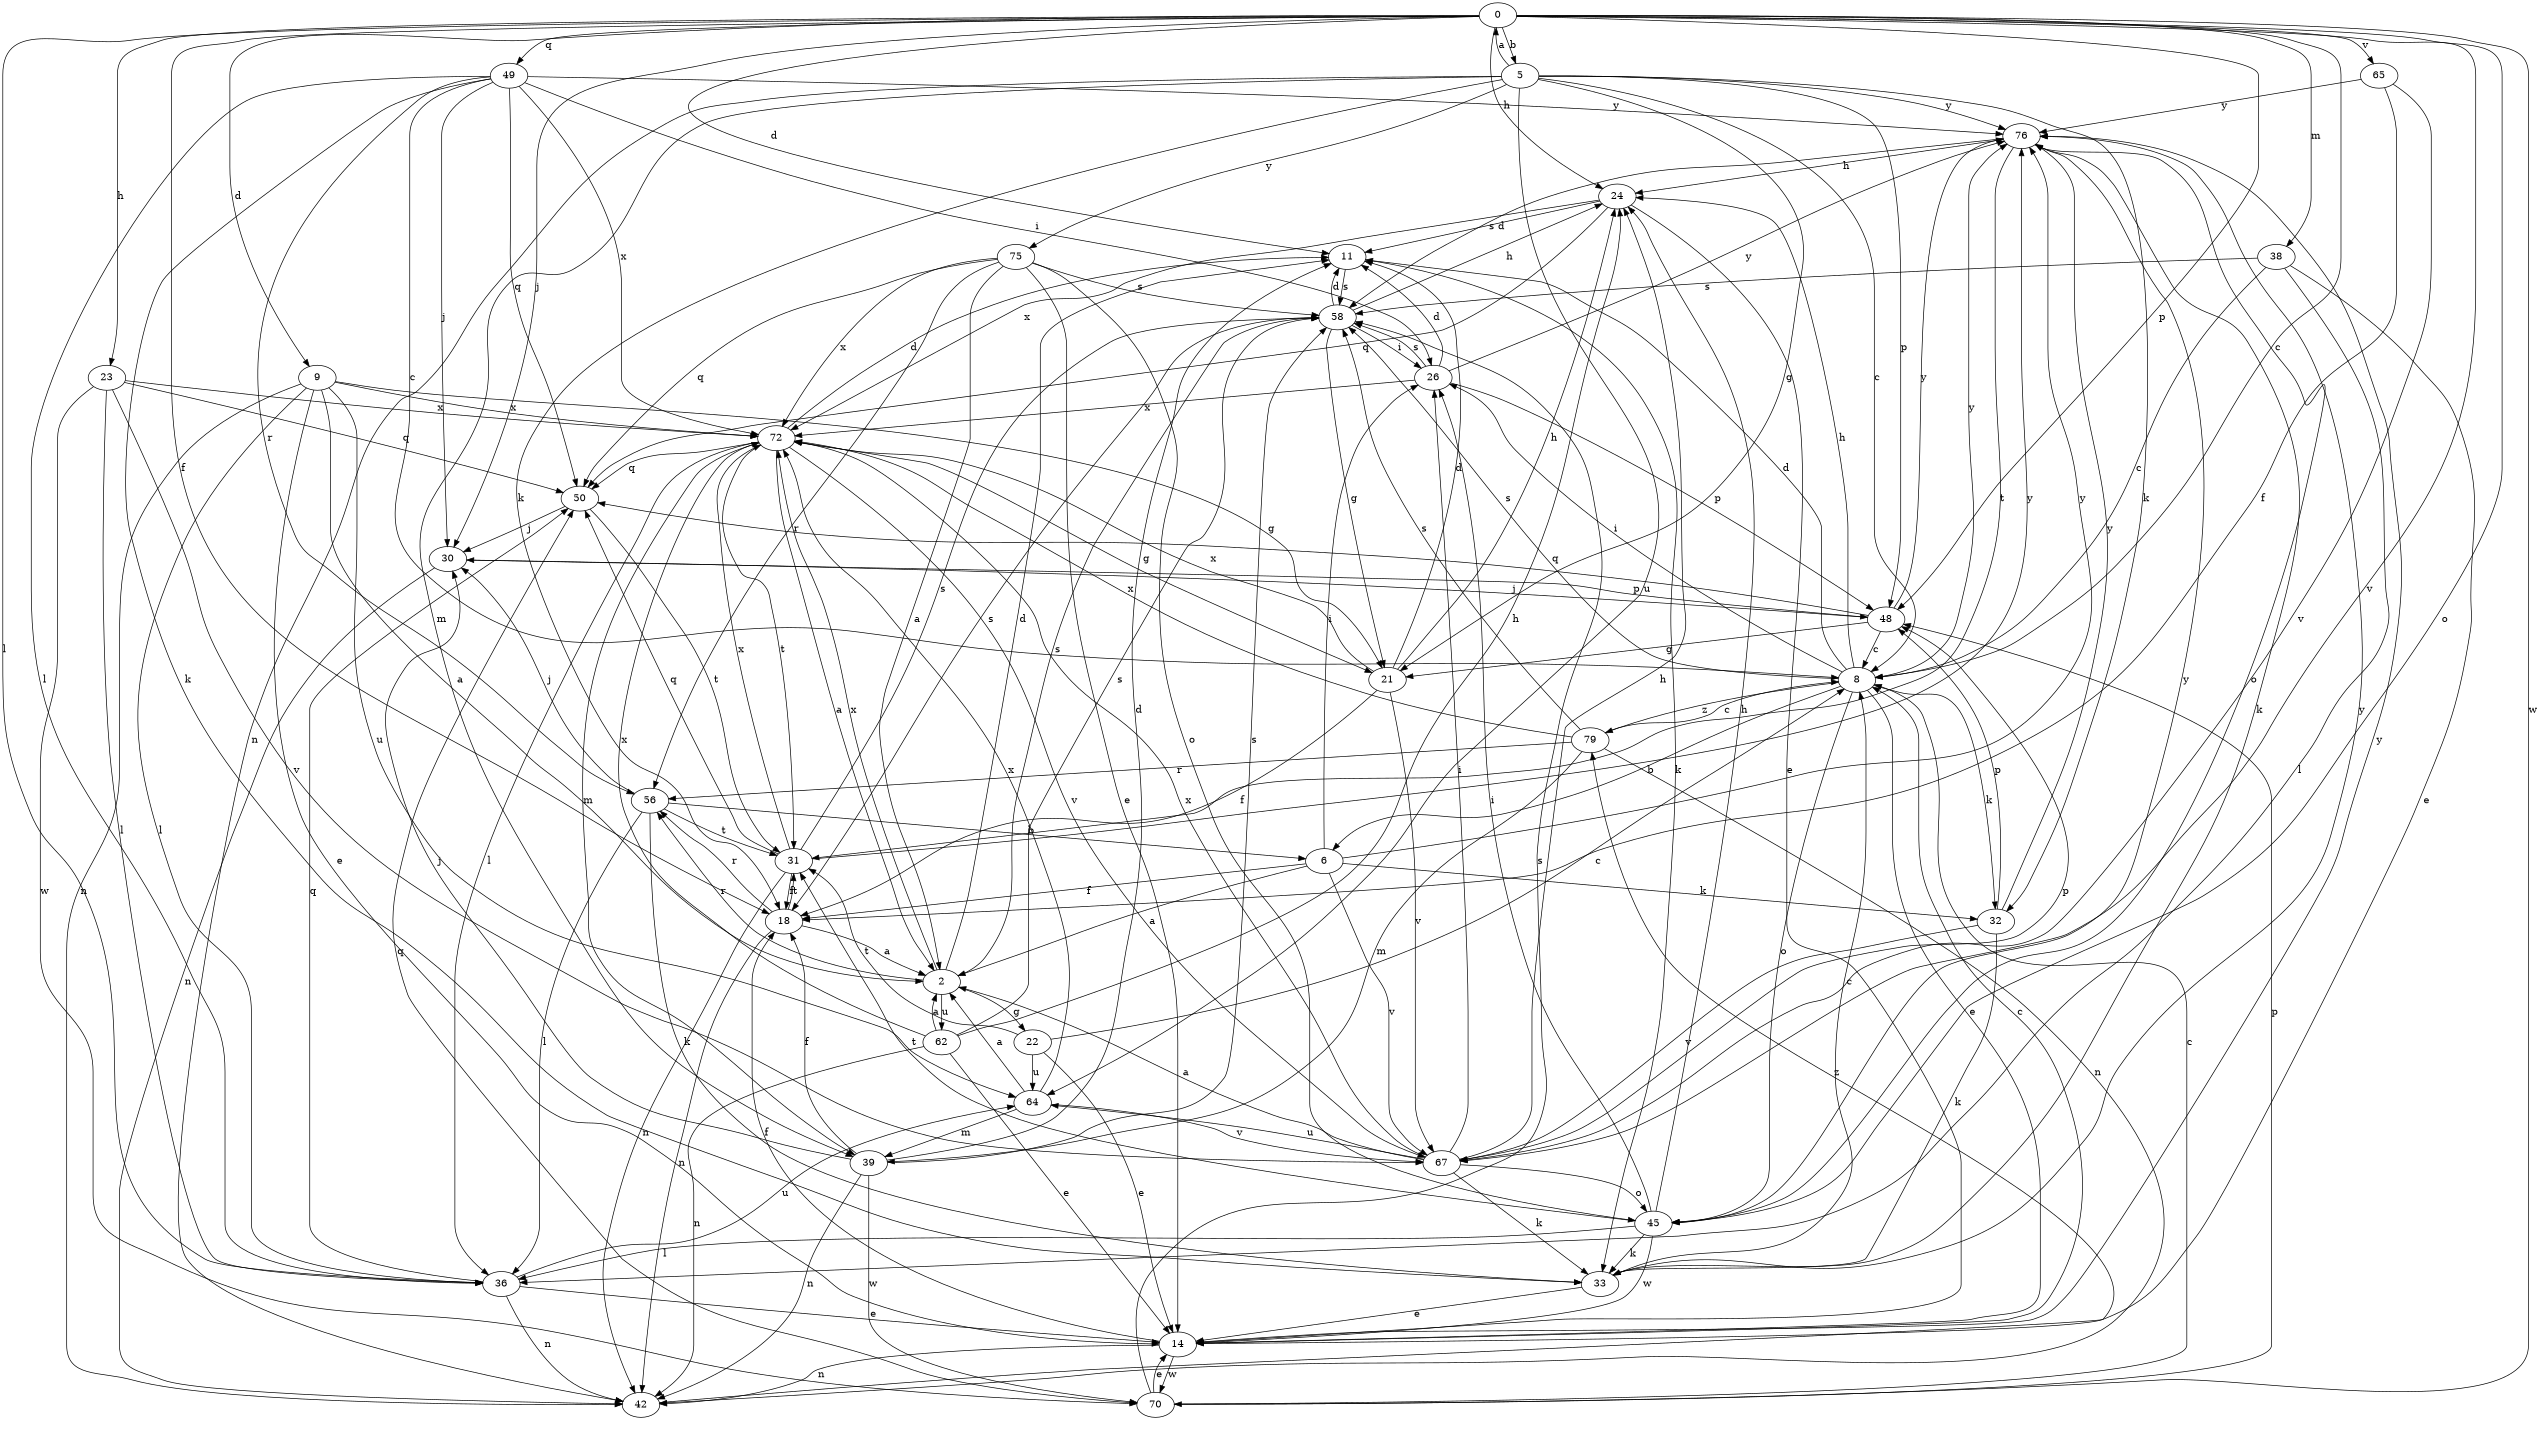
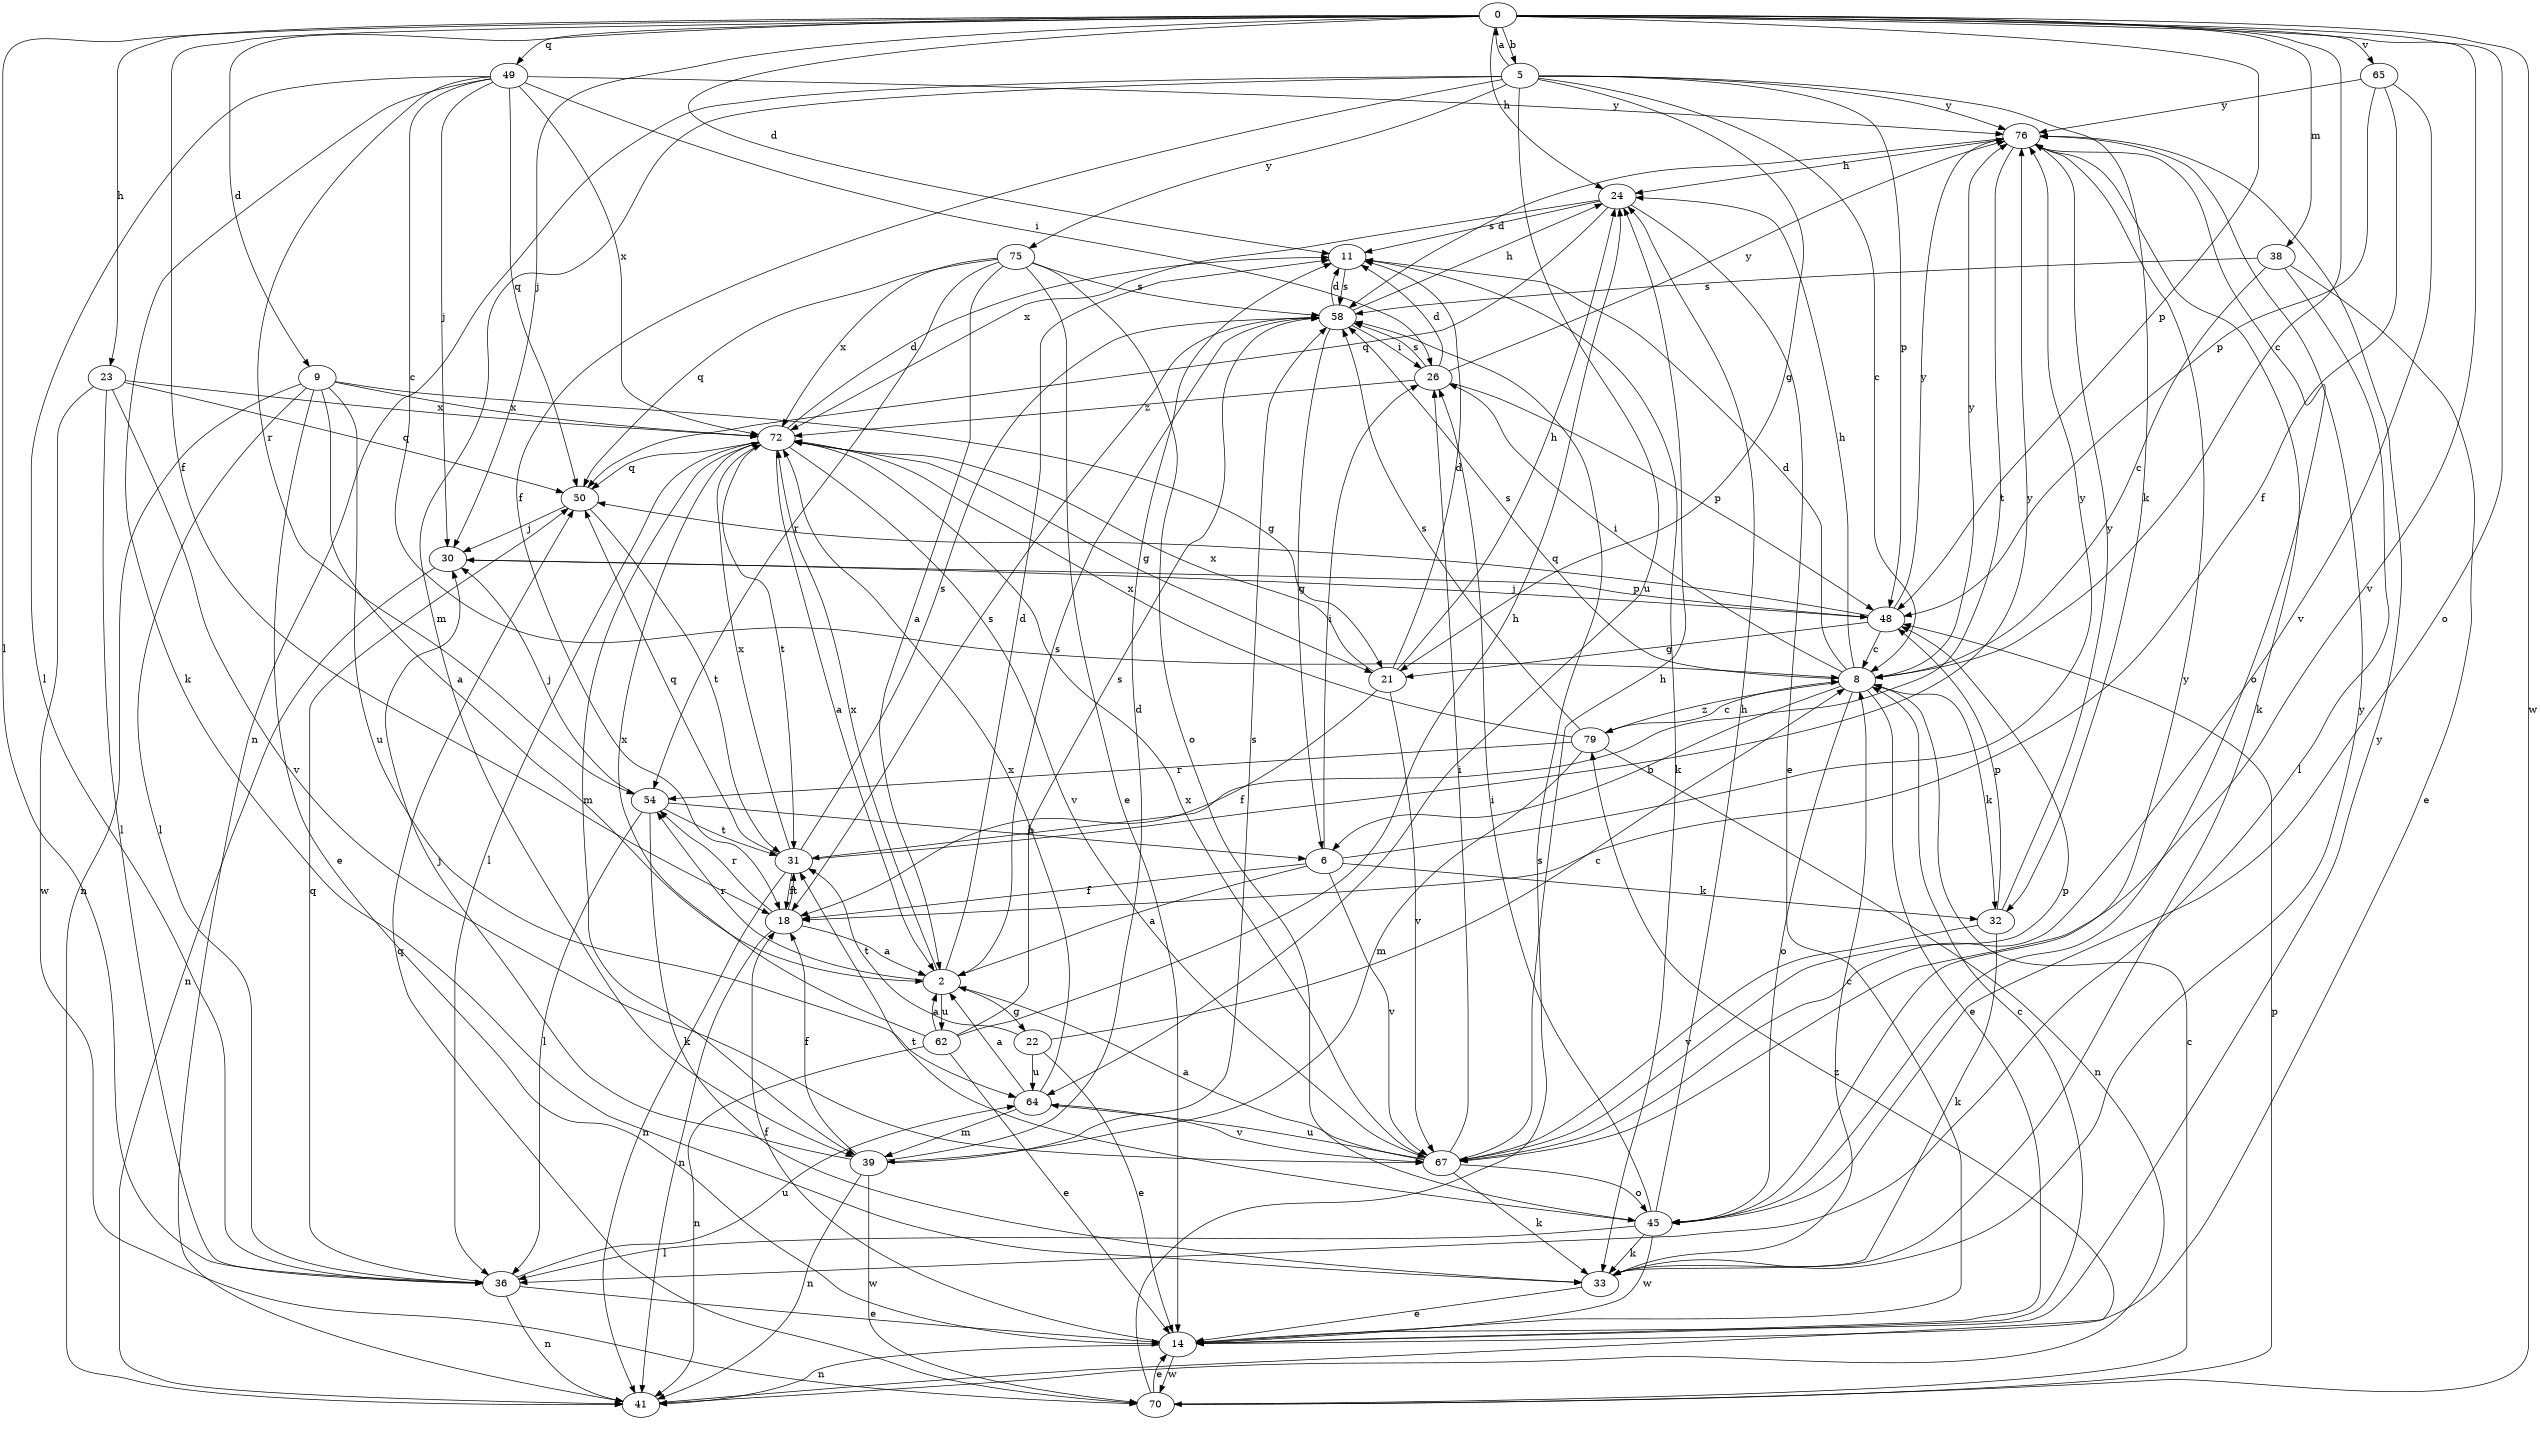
none -> (2203, 353)
(1148, 408) -> (1148, 408)
(1347, 496) -> (1298, 558)
(521, 499) -> (521, 499)
(650, 801) -> (650, 801)
(641, 1405) -> (641, 1405)
